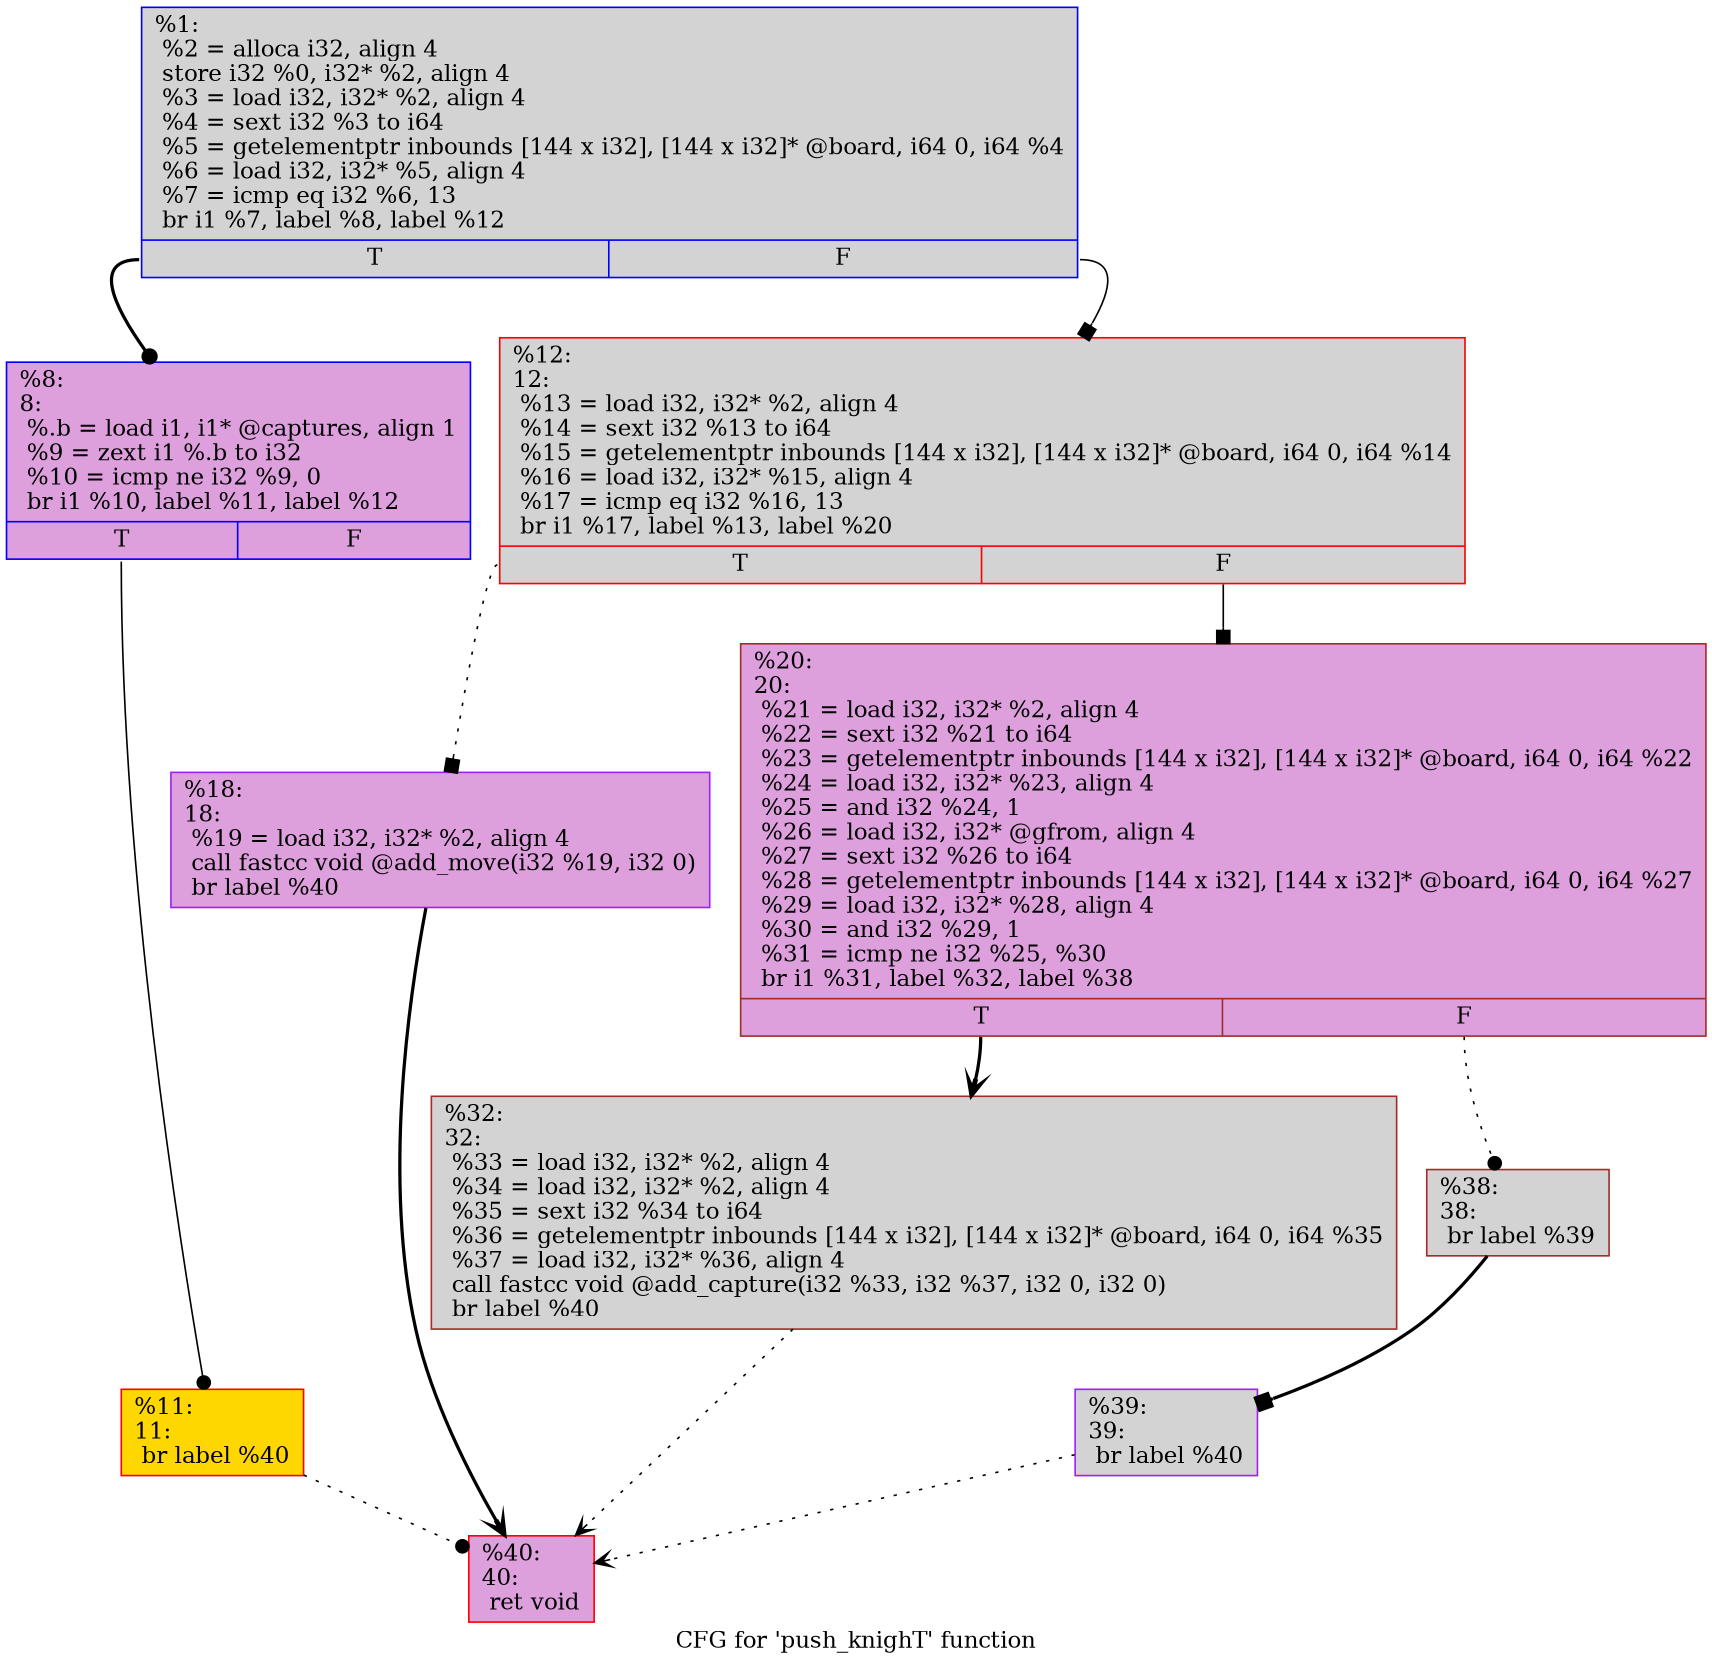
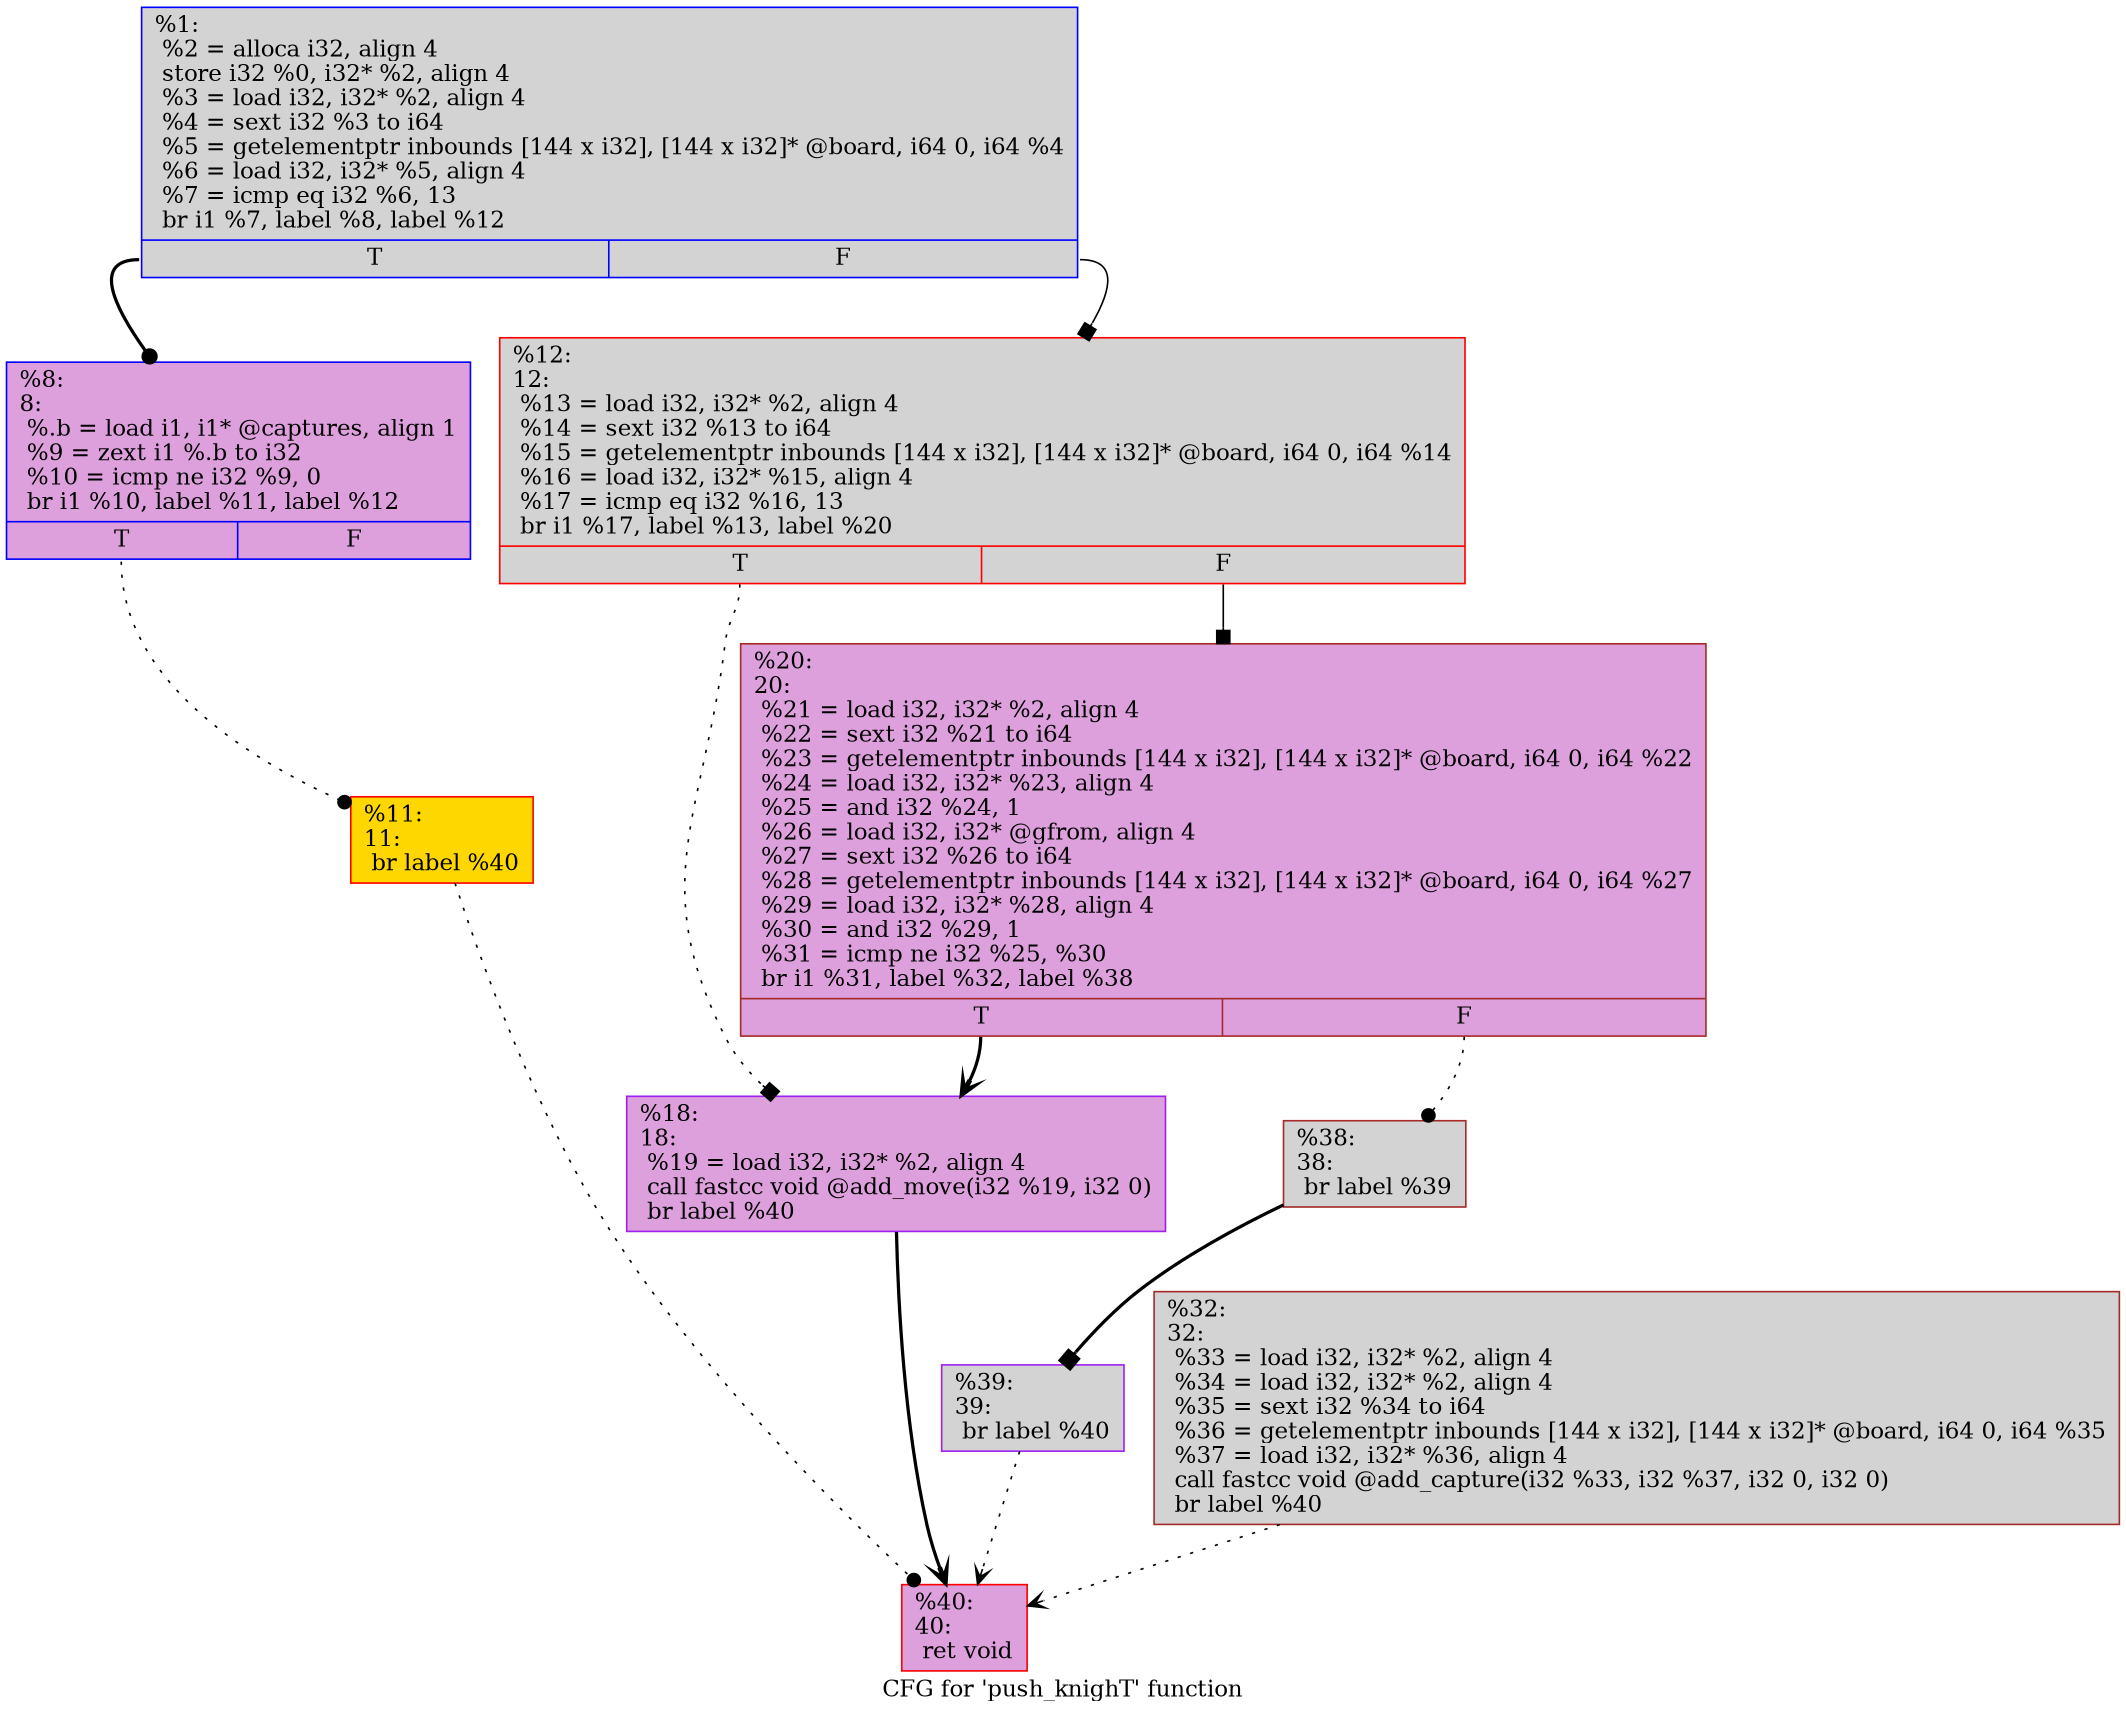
(146, 970) -> (195, 709)
(979, 1059) -> (978, 1060)
